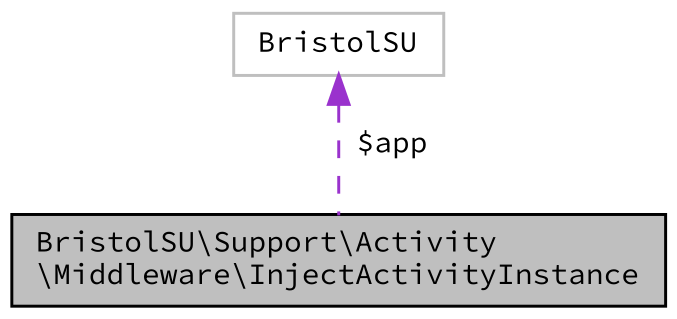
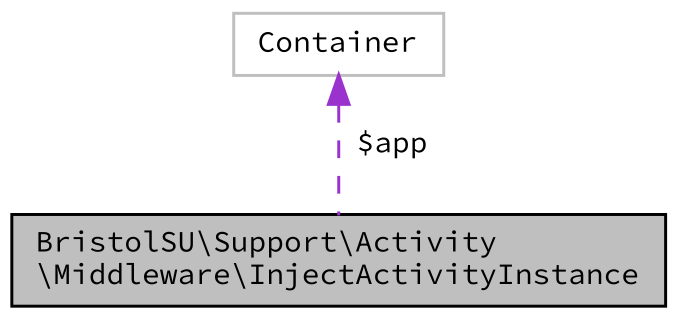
(339, 44) -> (339, 44)
